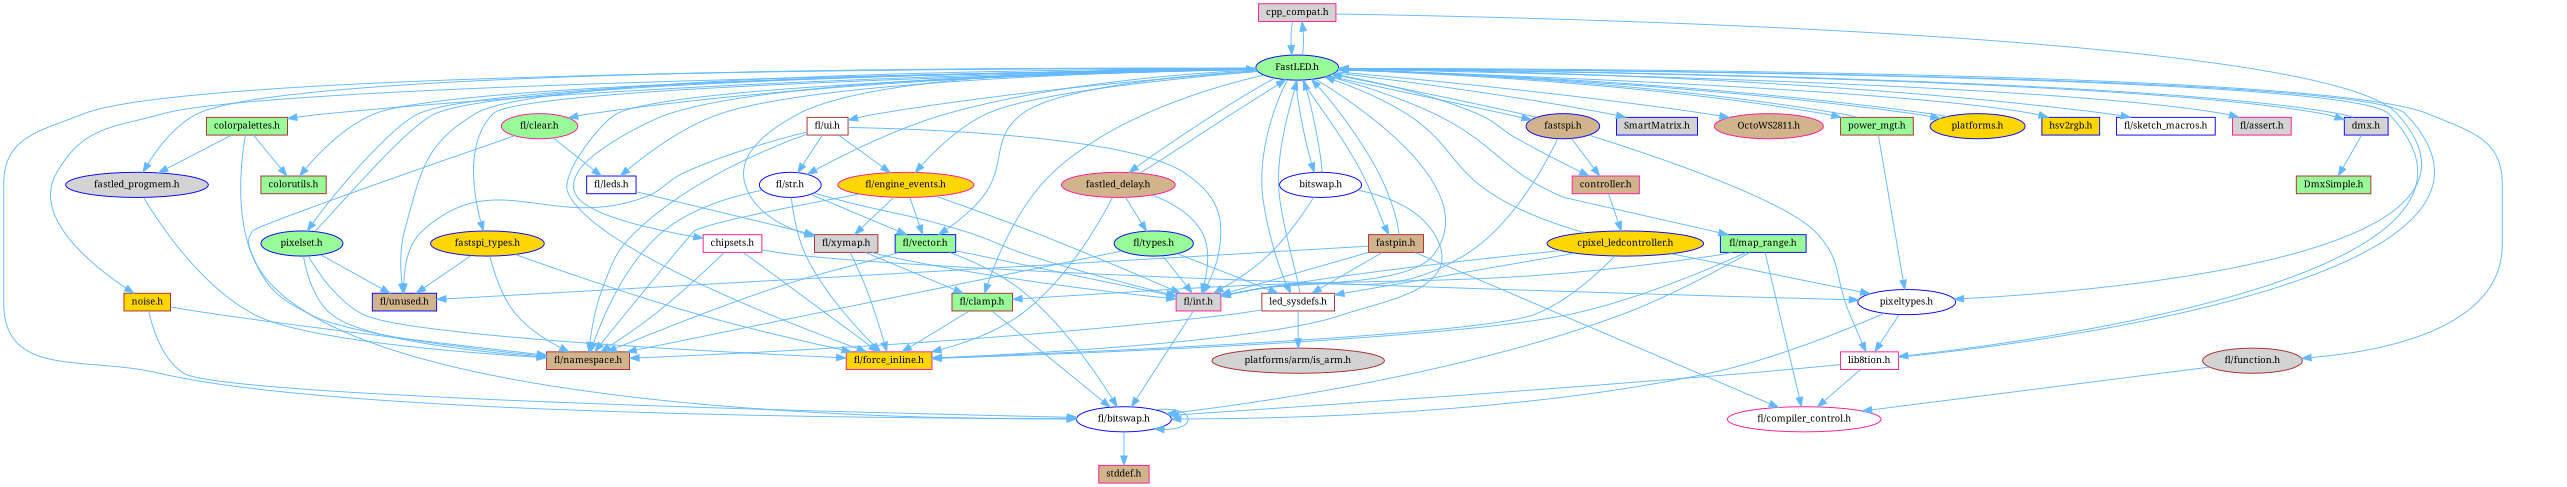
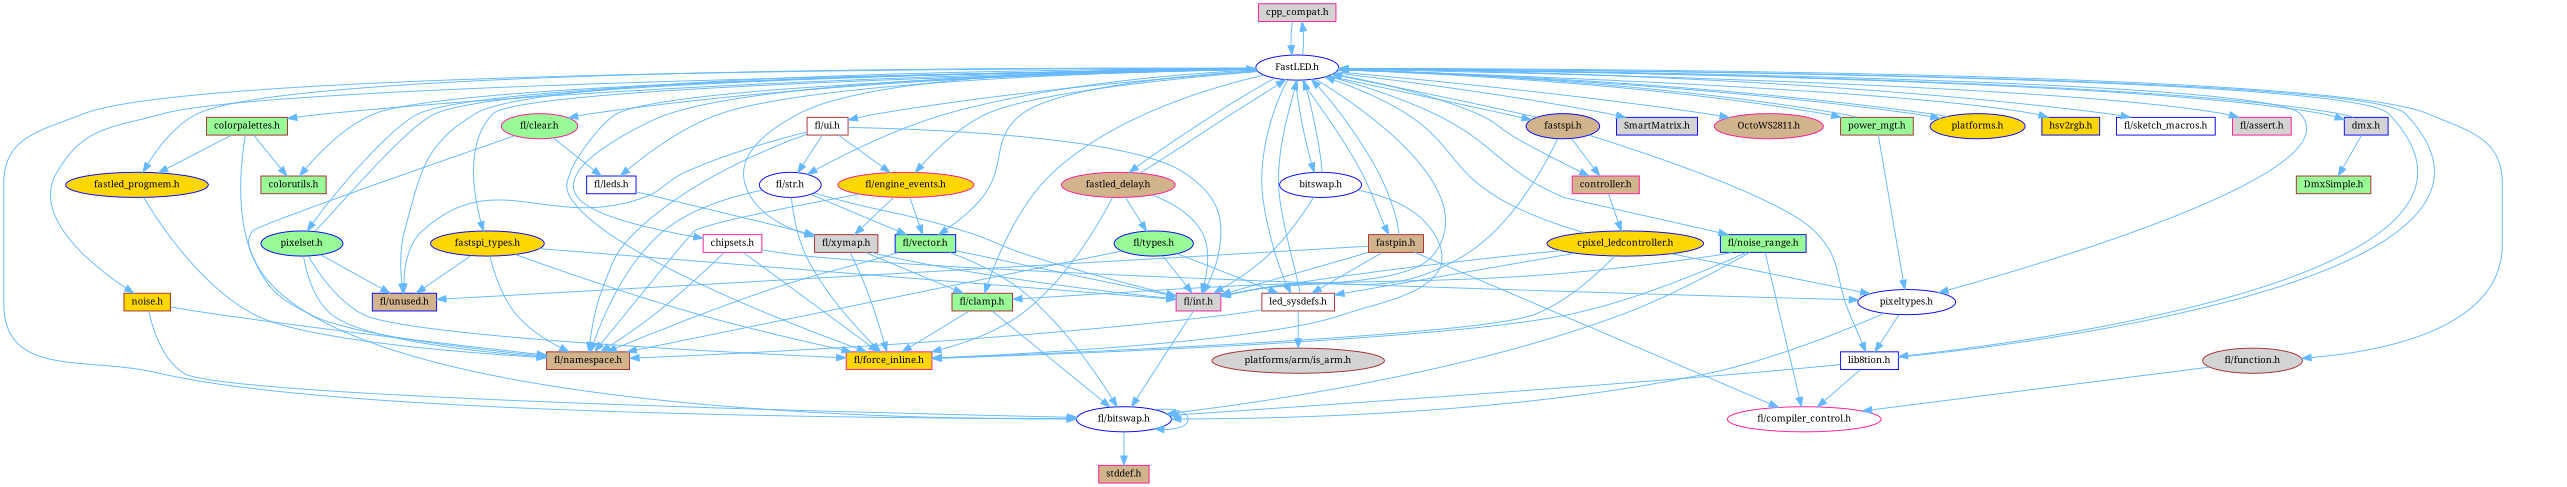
(2147, 56) -> (2296, 147)
(1297, 68) -> (1297, 68)
(137, 185) -> (137, 185)
(1055, 240) -> (806, 270)
(1763, 244) -> (1763, 244)
(1869, 361) -> (1869, 361)
